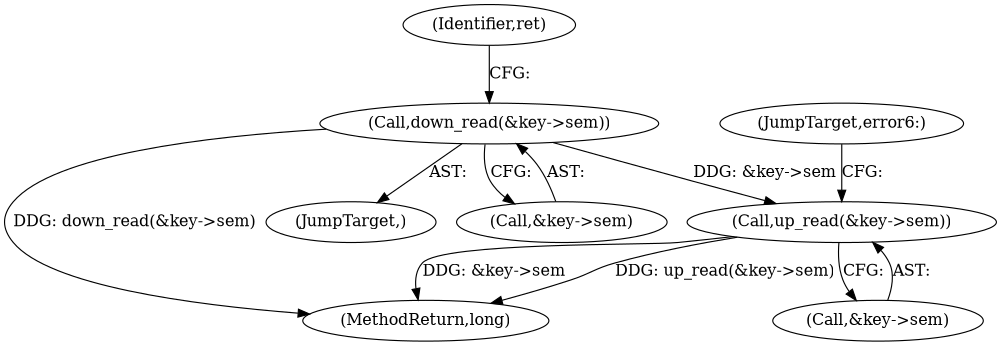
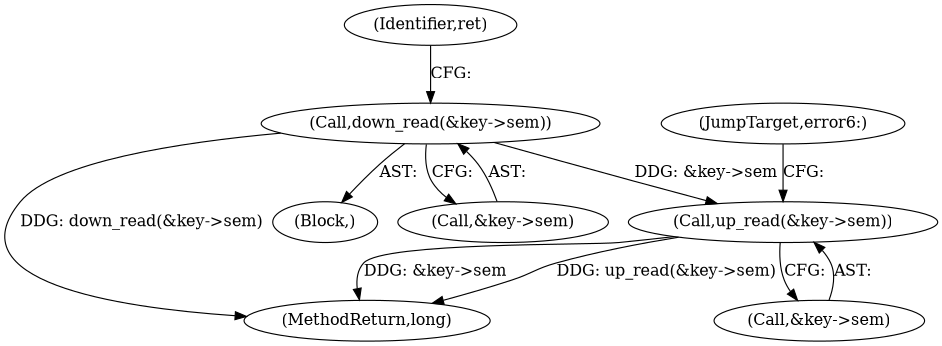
(351, 222) -> (325, 222)
